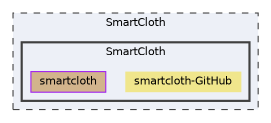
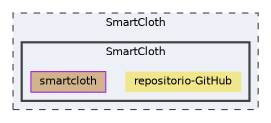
(183, 82) -> (183, 82)
